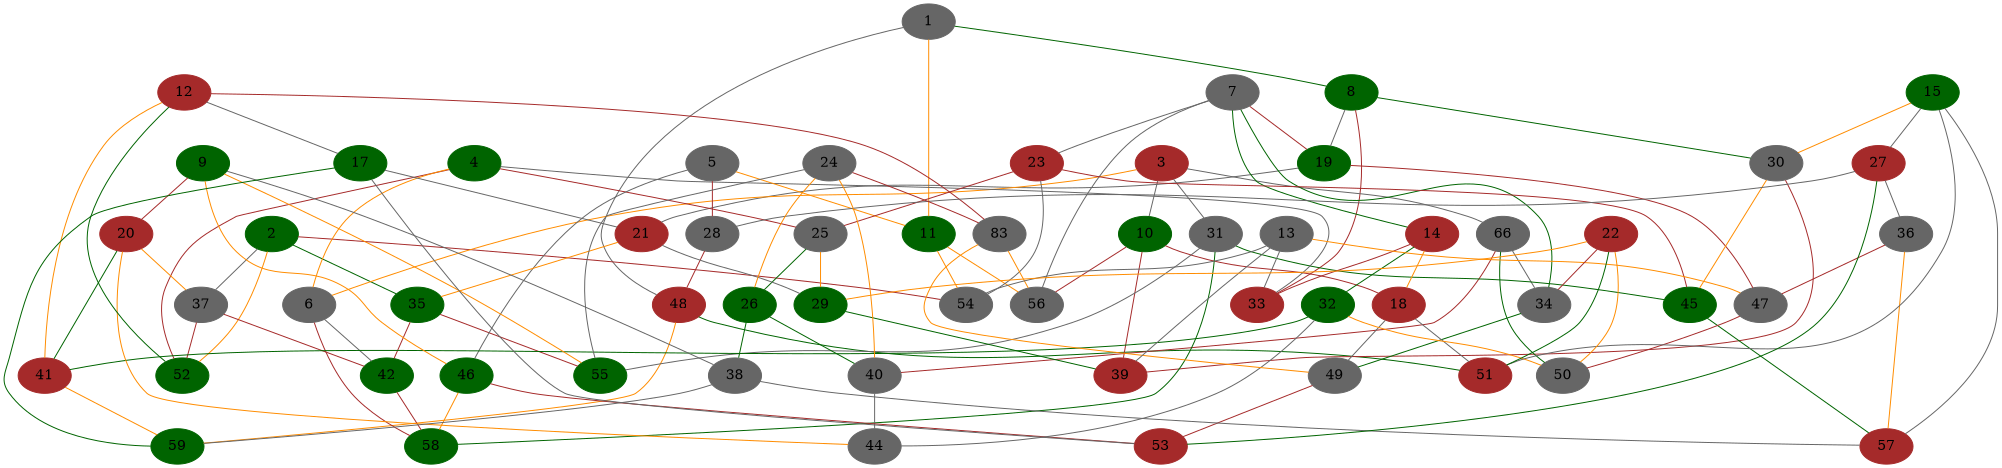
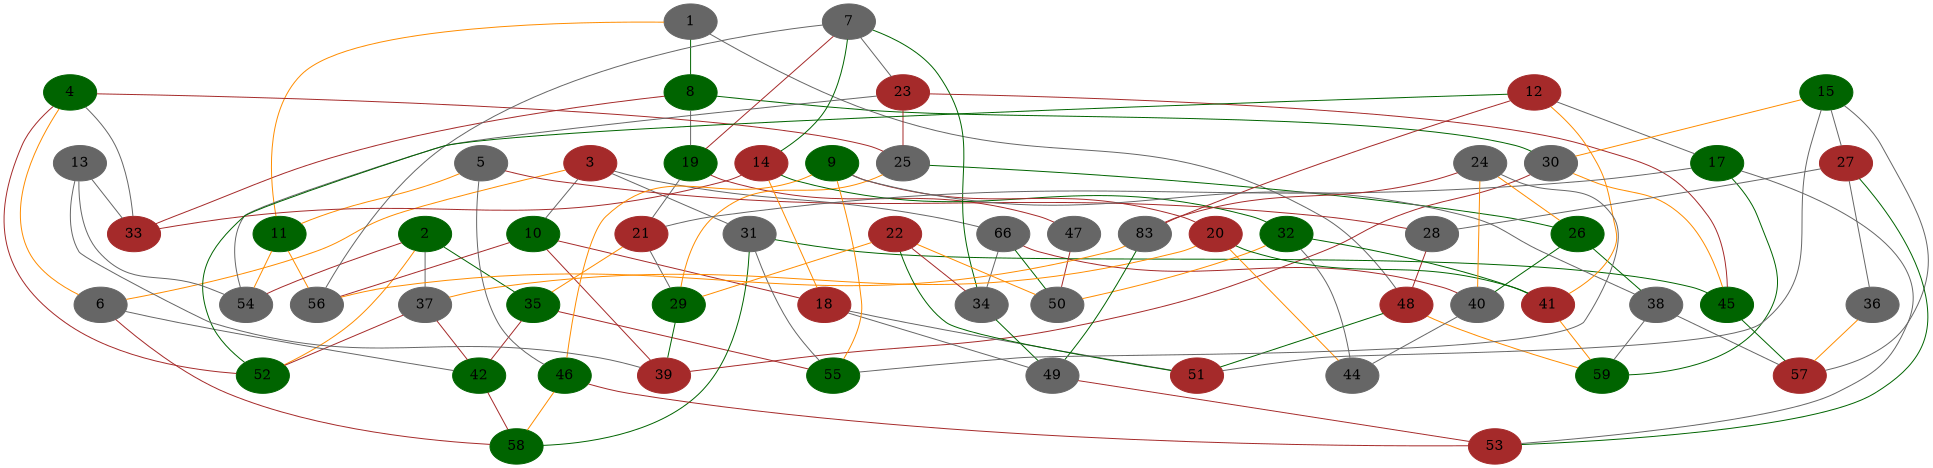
(1528, 261) -> none
(1833, 269) -> none
(1044, 344) -> (1103, 307)
